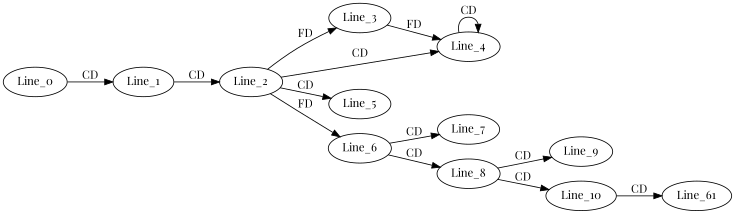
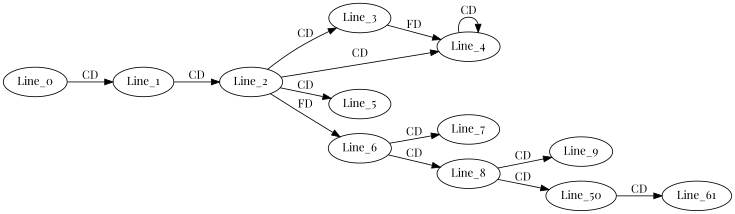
(305, 34) -> (305, 34)
(581, 196) -> (581, 196)
